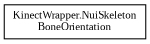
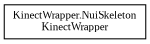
(75, 22) -> (75, 22)
